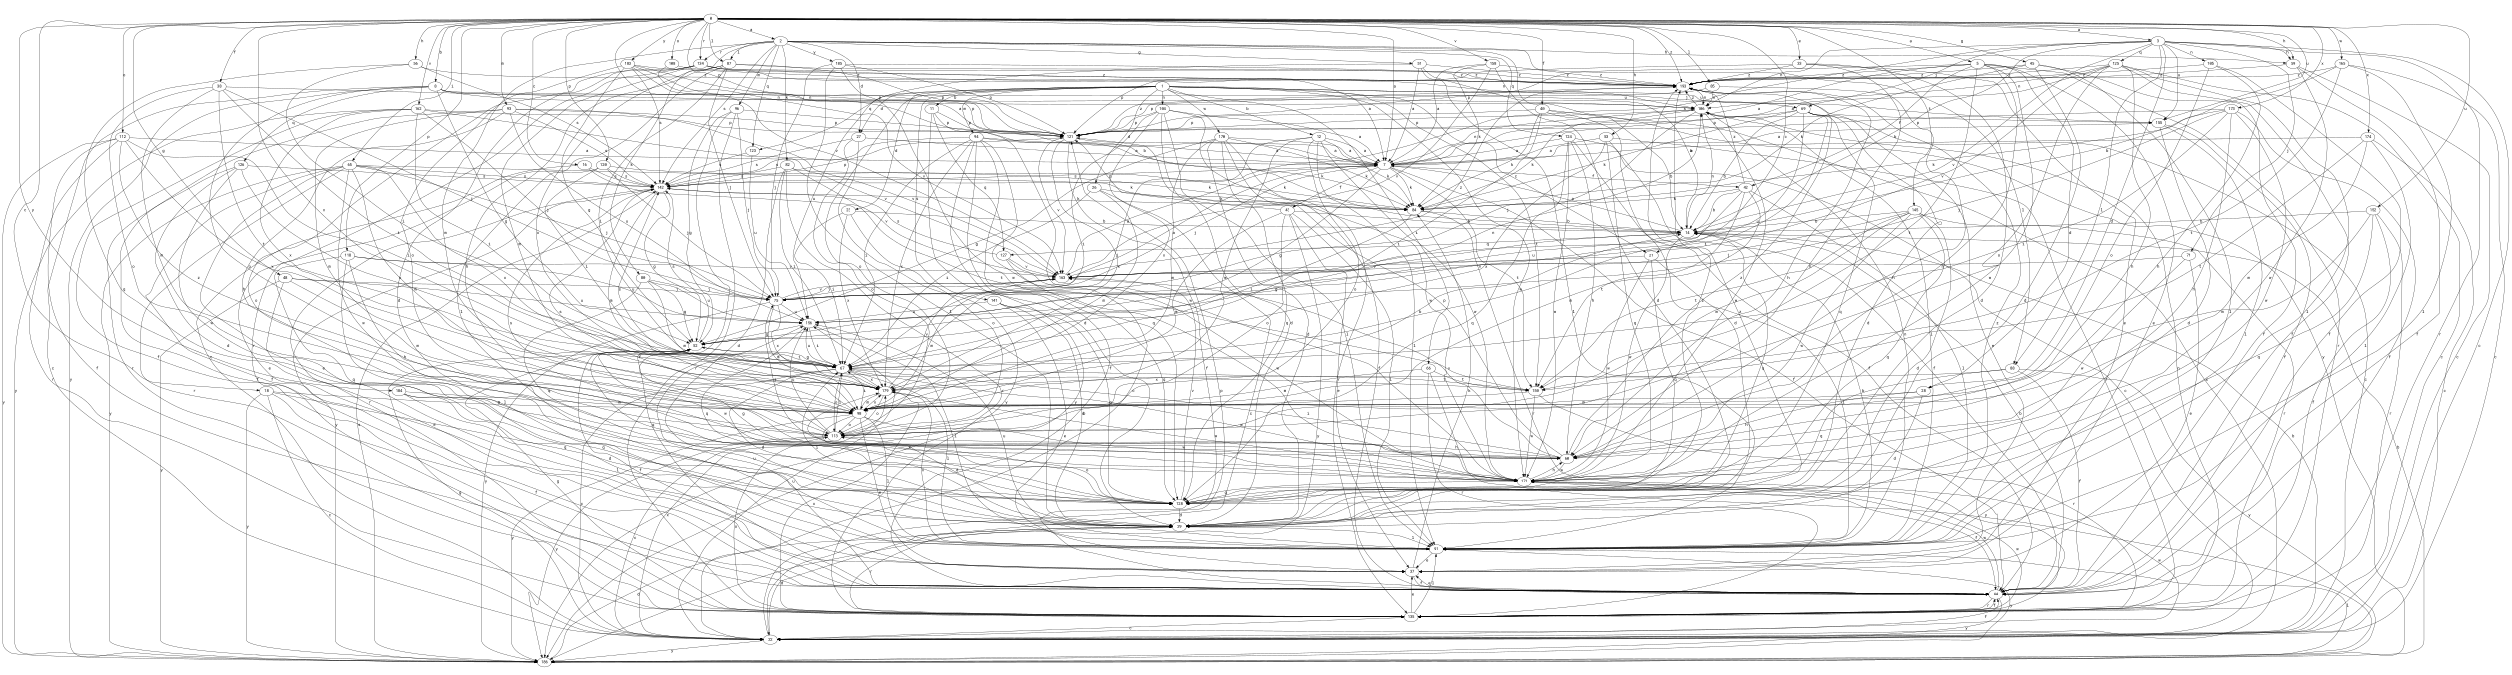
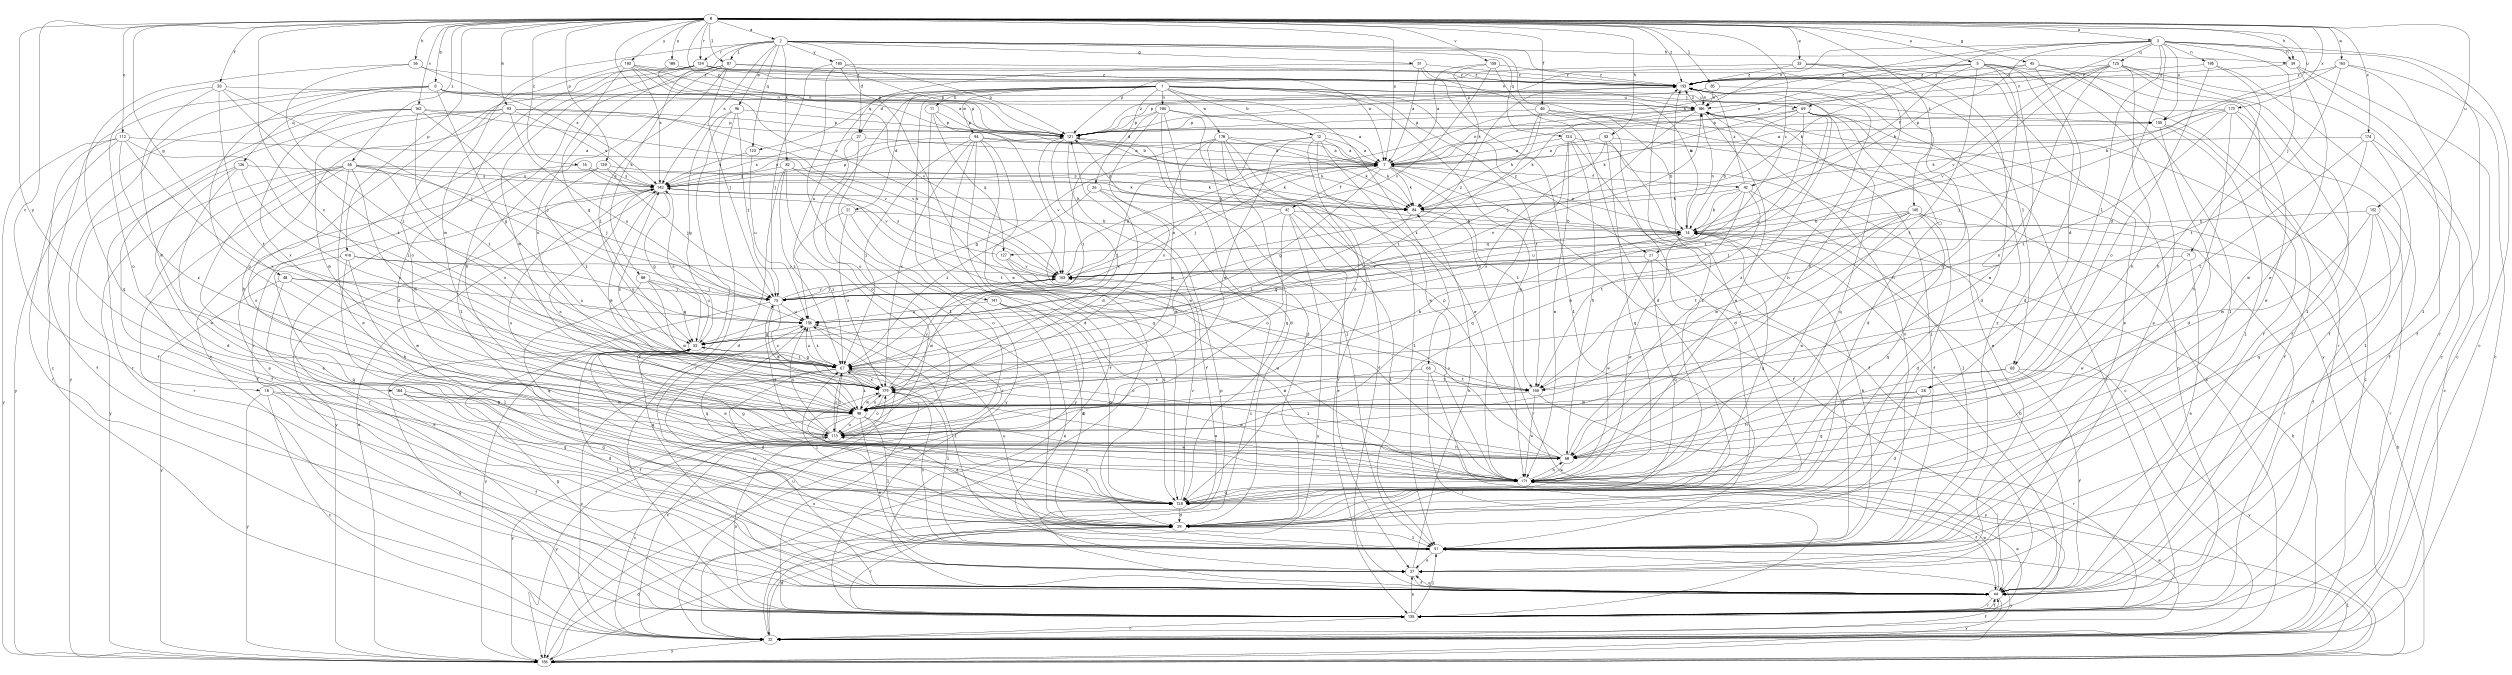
(348, 256) -> (348, 256)
